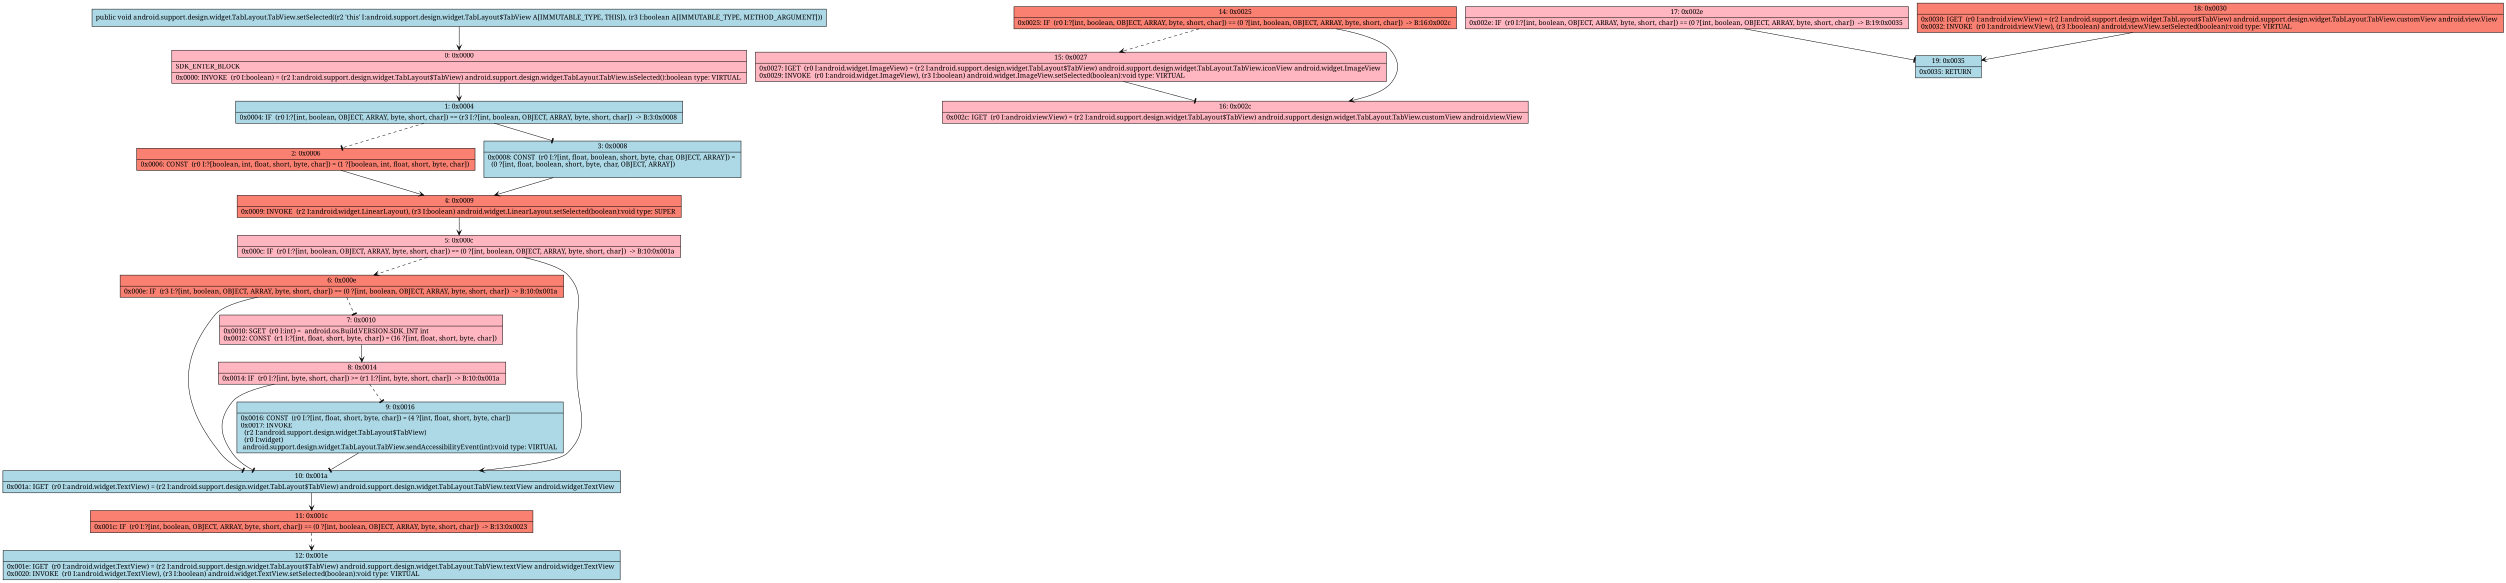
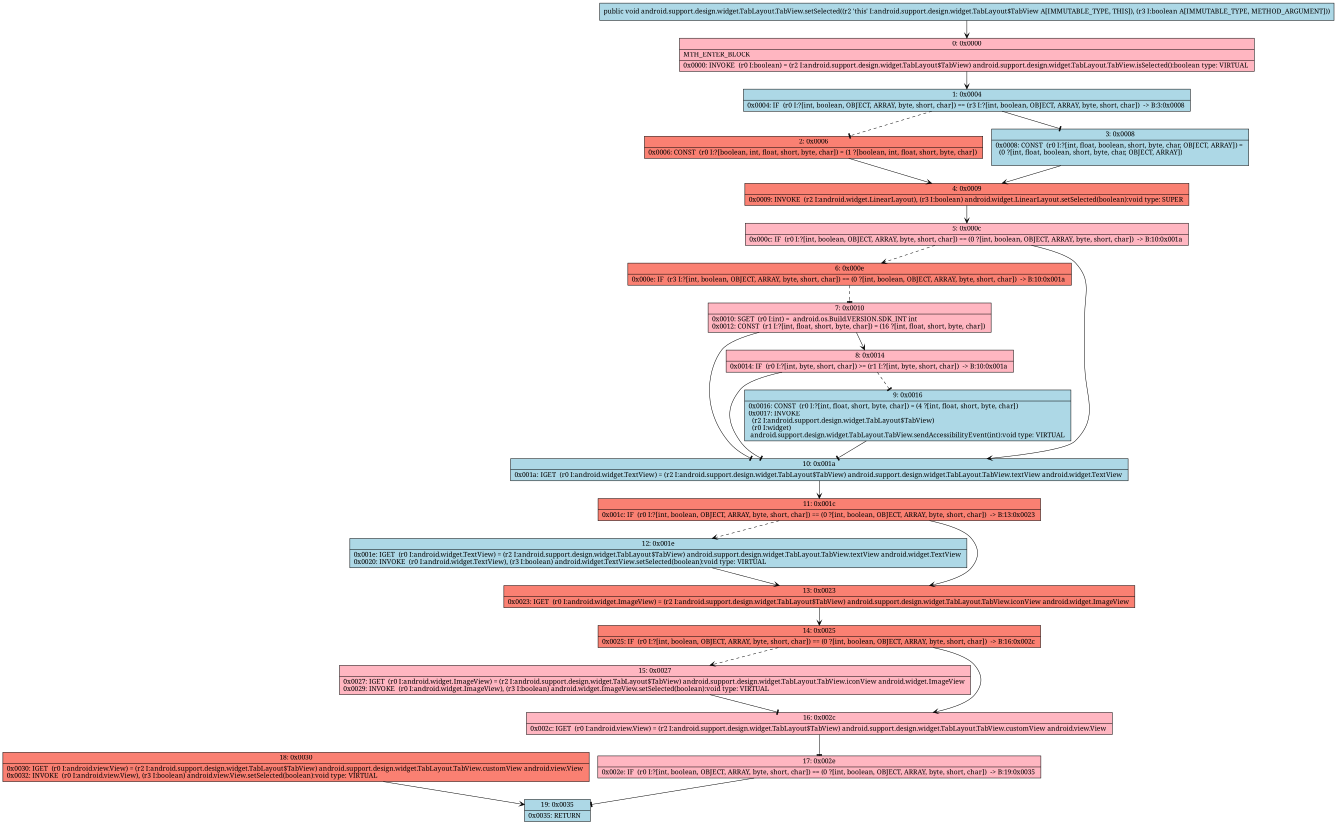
(208, 67) -> (717, 55)
(189, 375) -> (710, 389)
none -> (819, 597)
none -> (819, 744)
